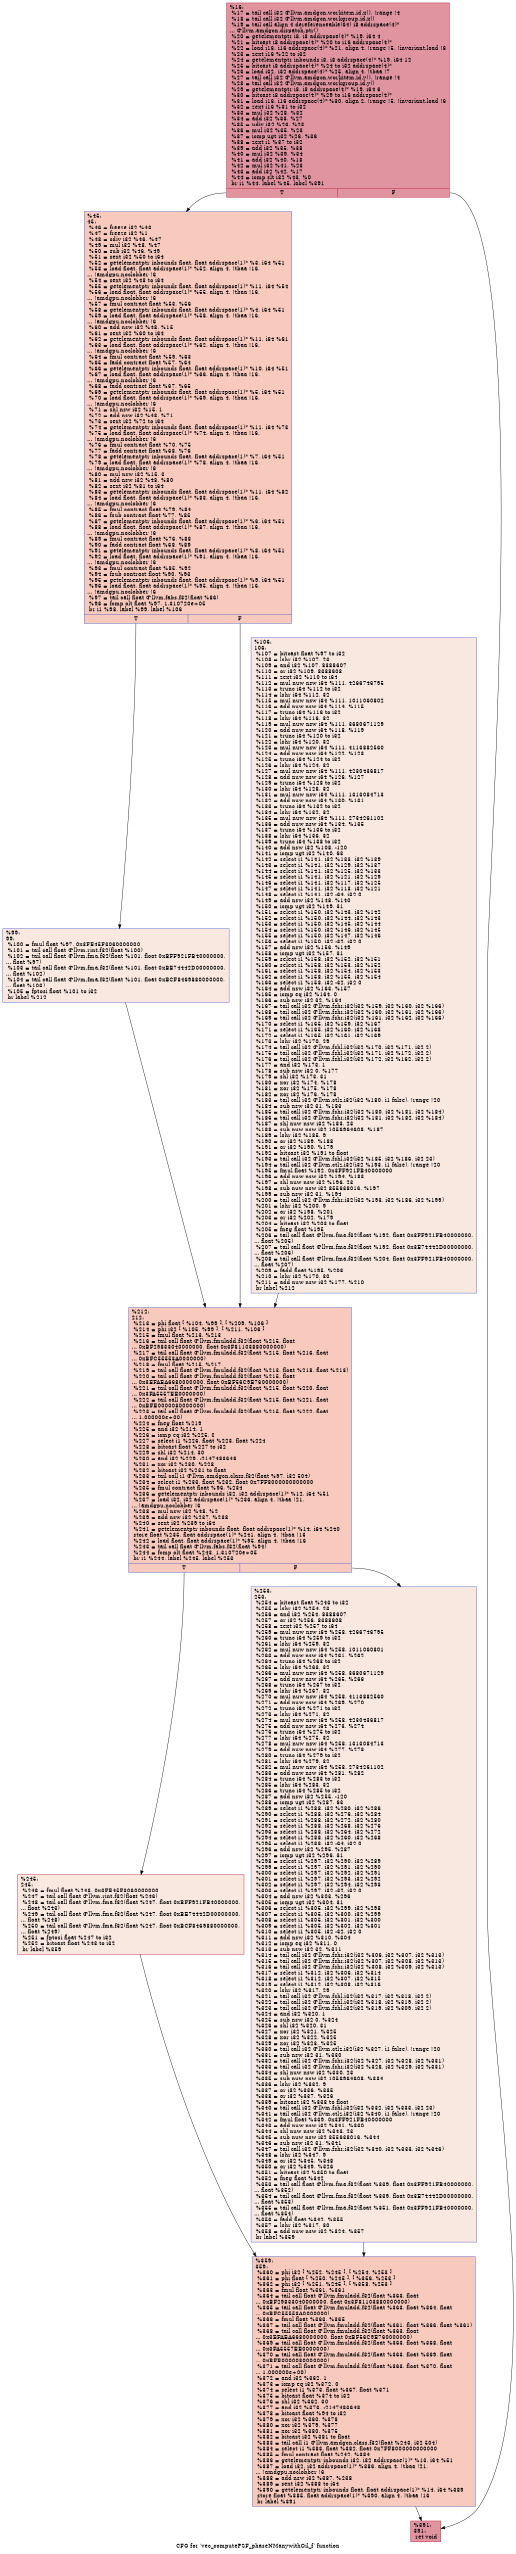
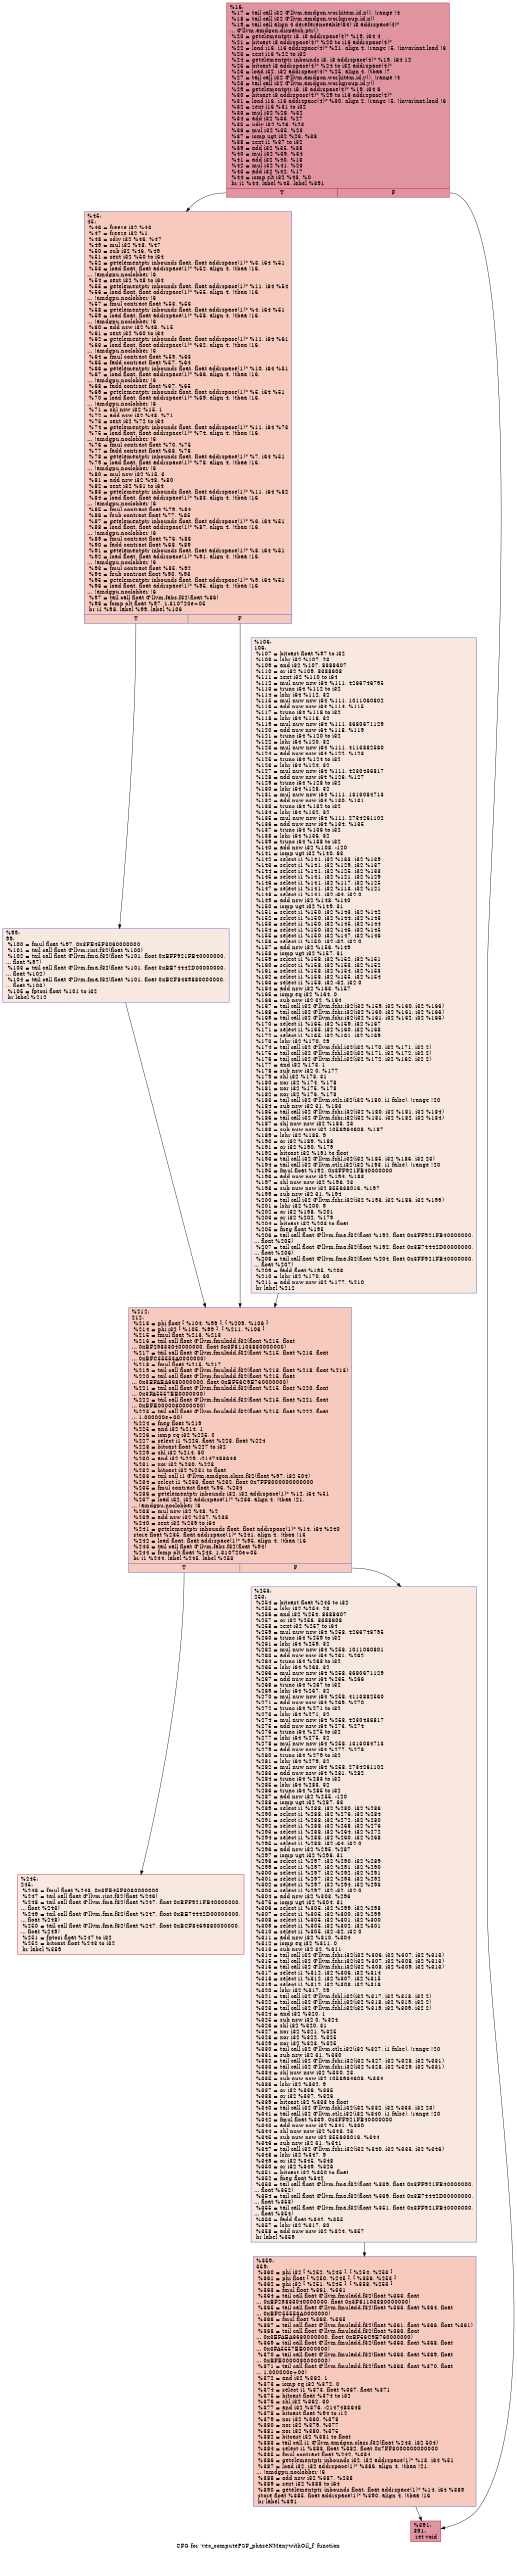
(299, 1903) -> (299, 1903)
(187, 2108) -> none
(301, 2414) -> (302, 2414)
